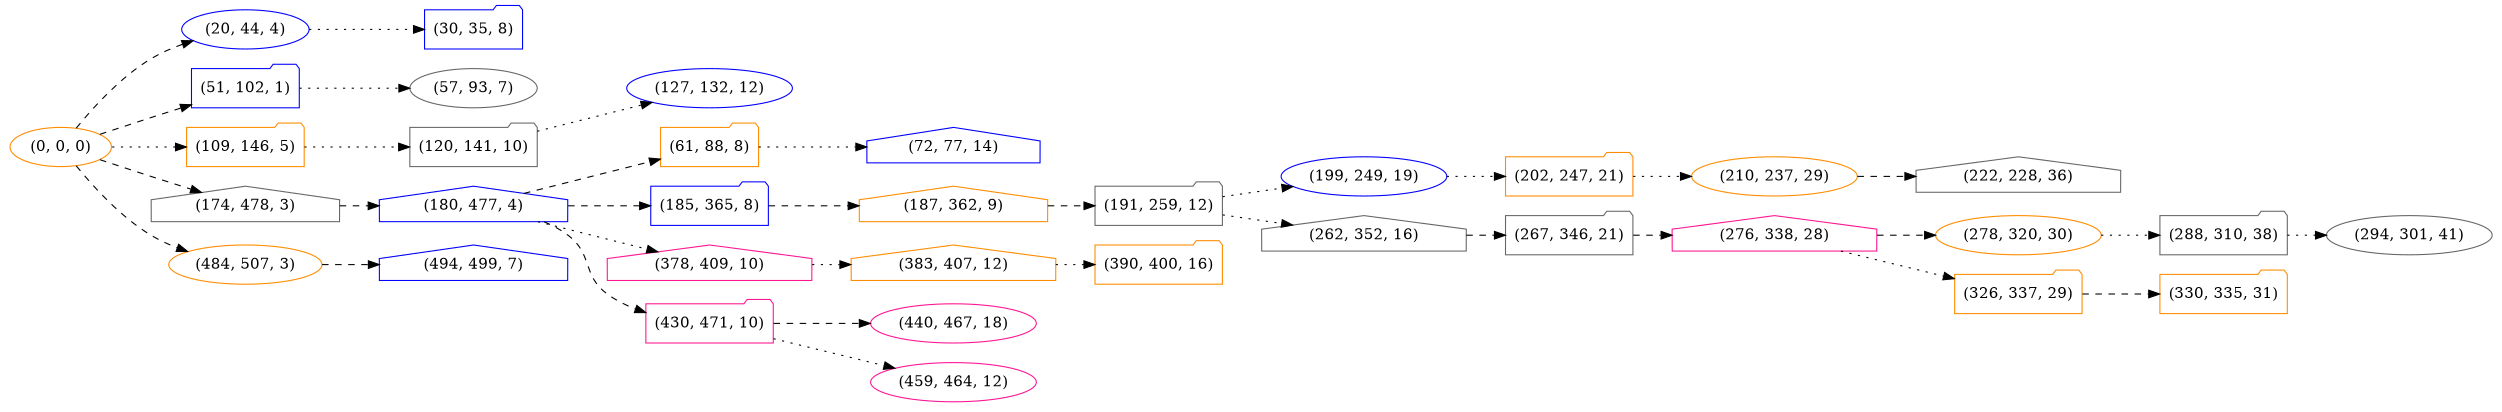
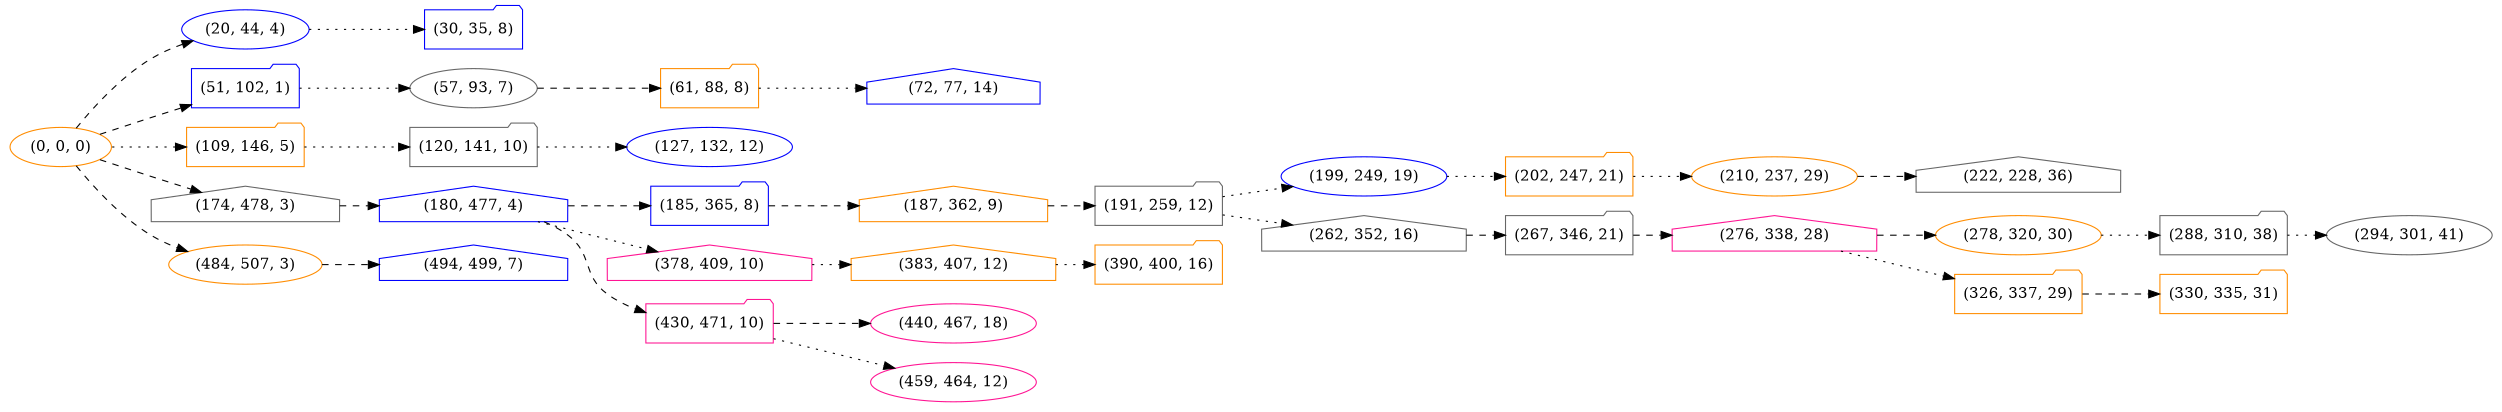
(587, 178) -> (593, 88)
